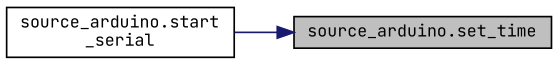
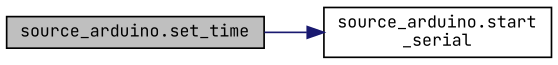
(256, 32) -> (286, 32)
